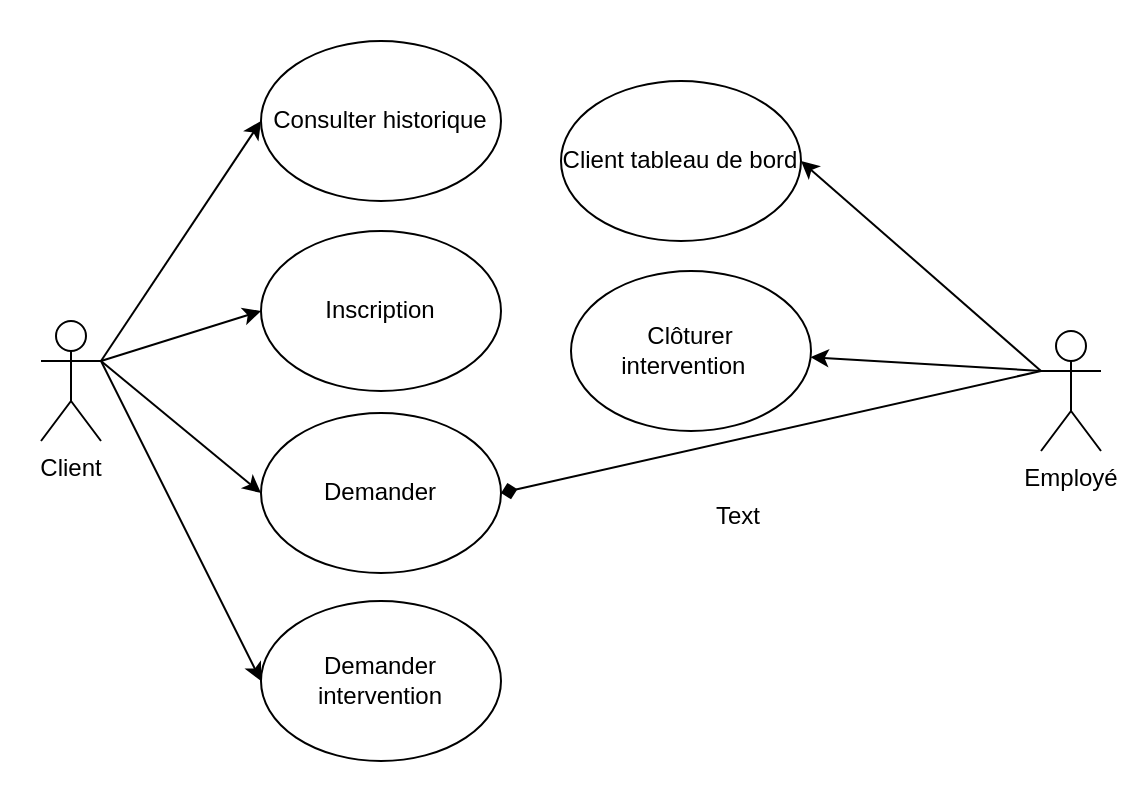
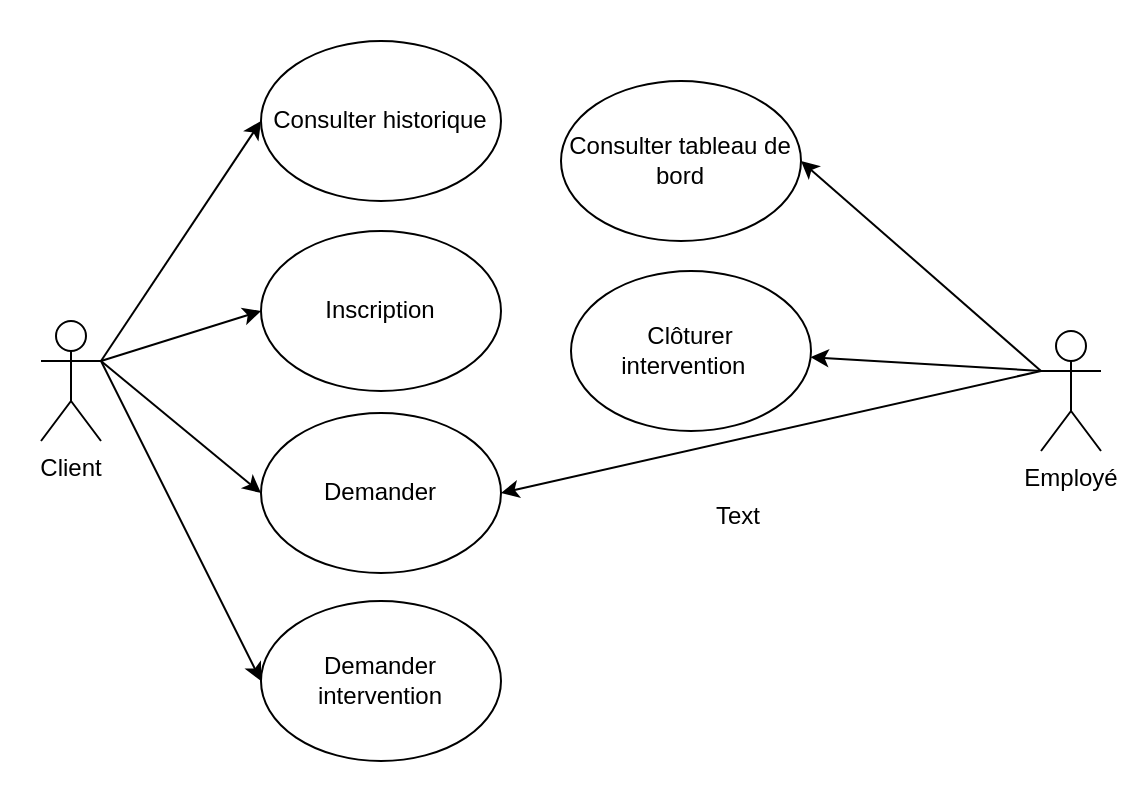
(681, 161) -> (681, 161)
(517, 489) -> (515, 490)
